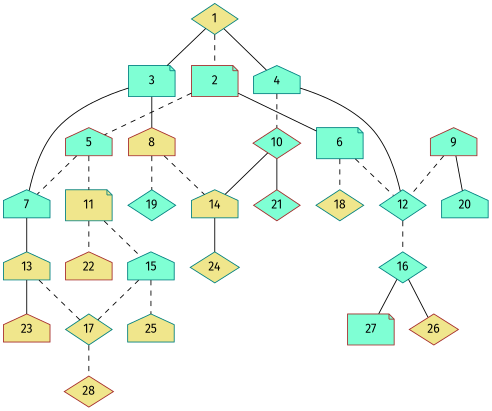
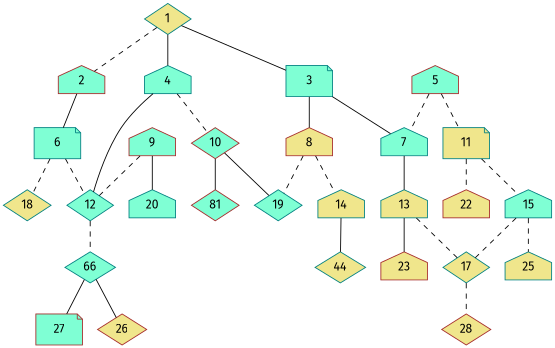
(215, 81) -> (82, 81)
(146, 115) -> none
(246, 174) -> (247, 174)
(277, 205) -> (215, 205)
(215, 267) -> (340, 267)
(403, 267) -> (90, 267)
